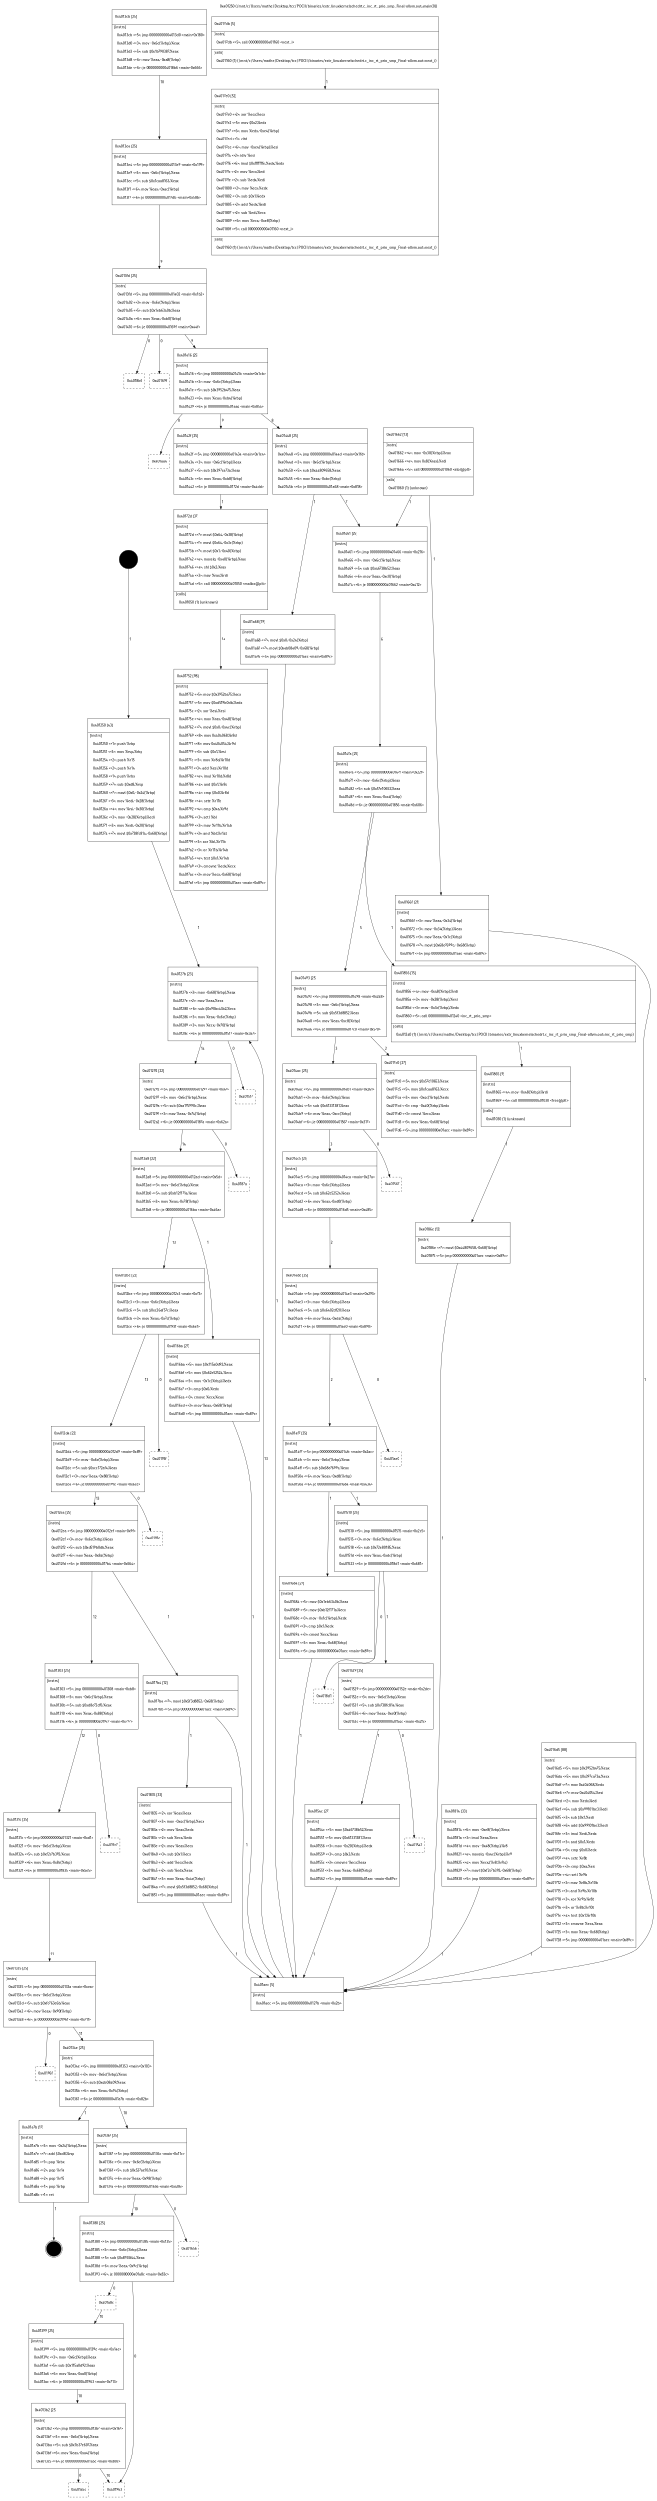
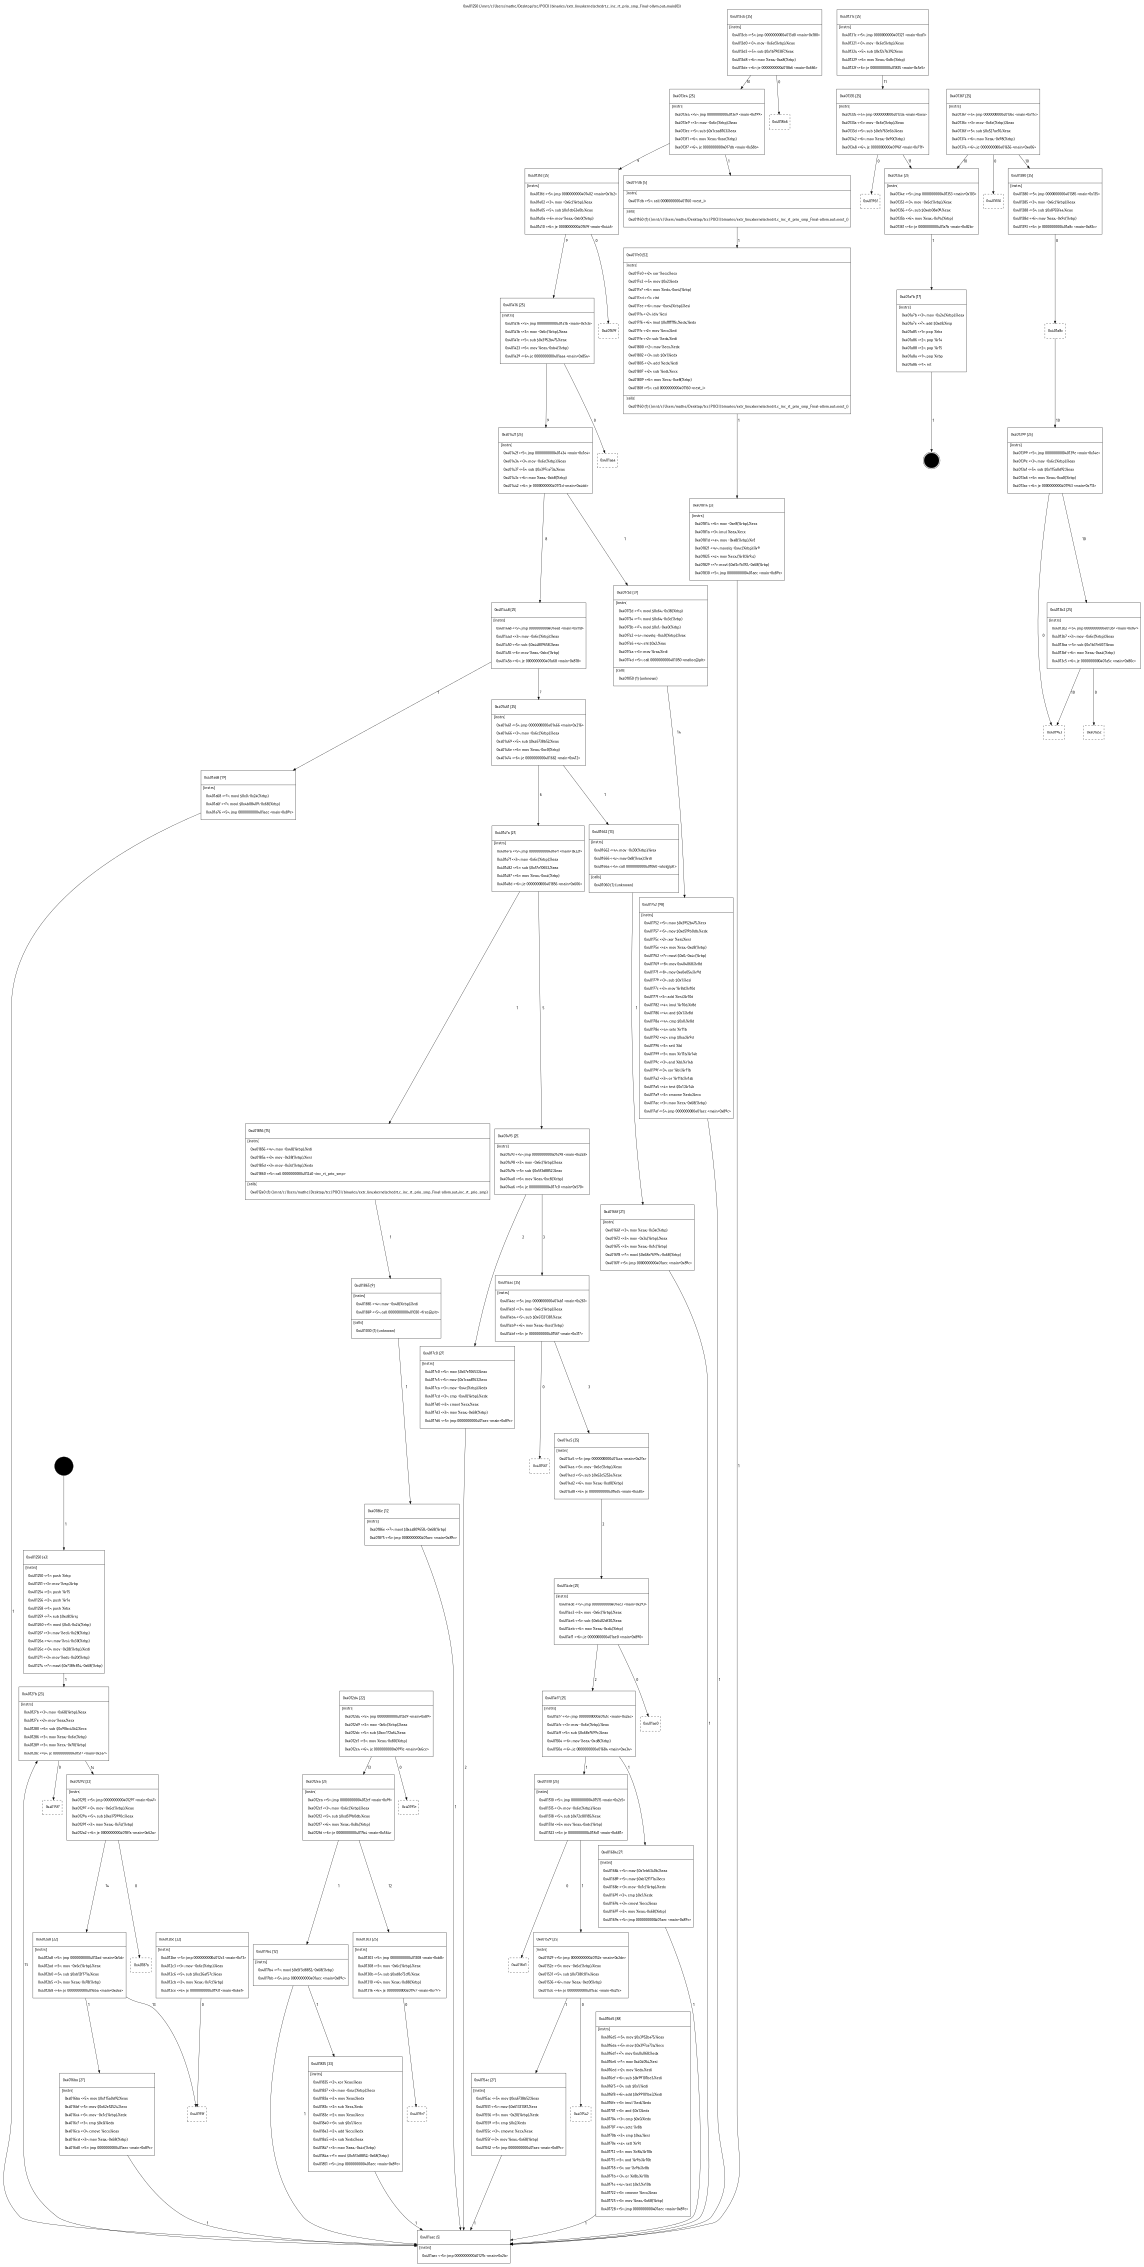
none -> (728, 164)
(143, 353) -> (778, 94)
(269, 420) -> (542, 547)
none -> (737, 455)
(405, 510) -> (585, 794)
(168, 1241) -> (176, 2039)
(129, 1379) -> none
(71, 1769) -> none
none -> (718, 1770)
none -> (464, 1828)
(123, 2116) -> (963, 161)
(133, 2382) -> (1038, 608)
